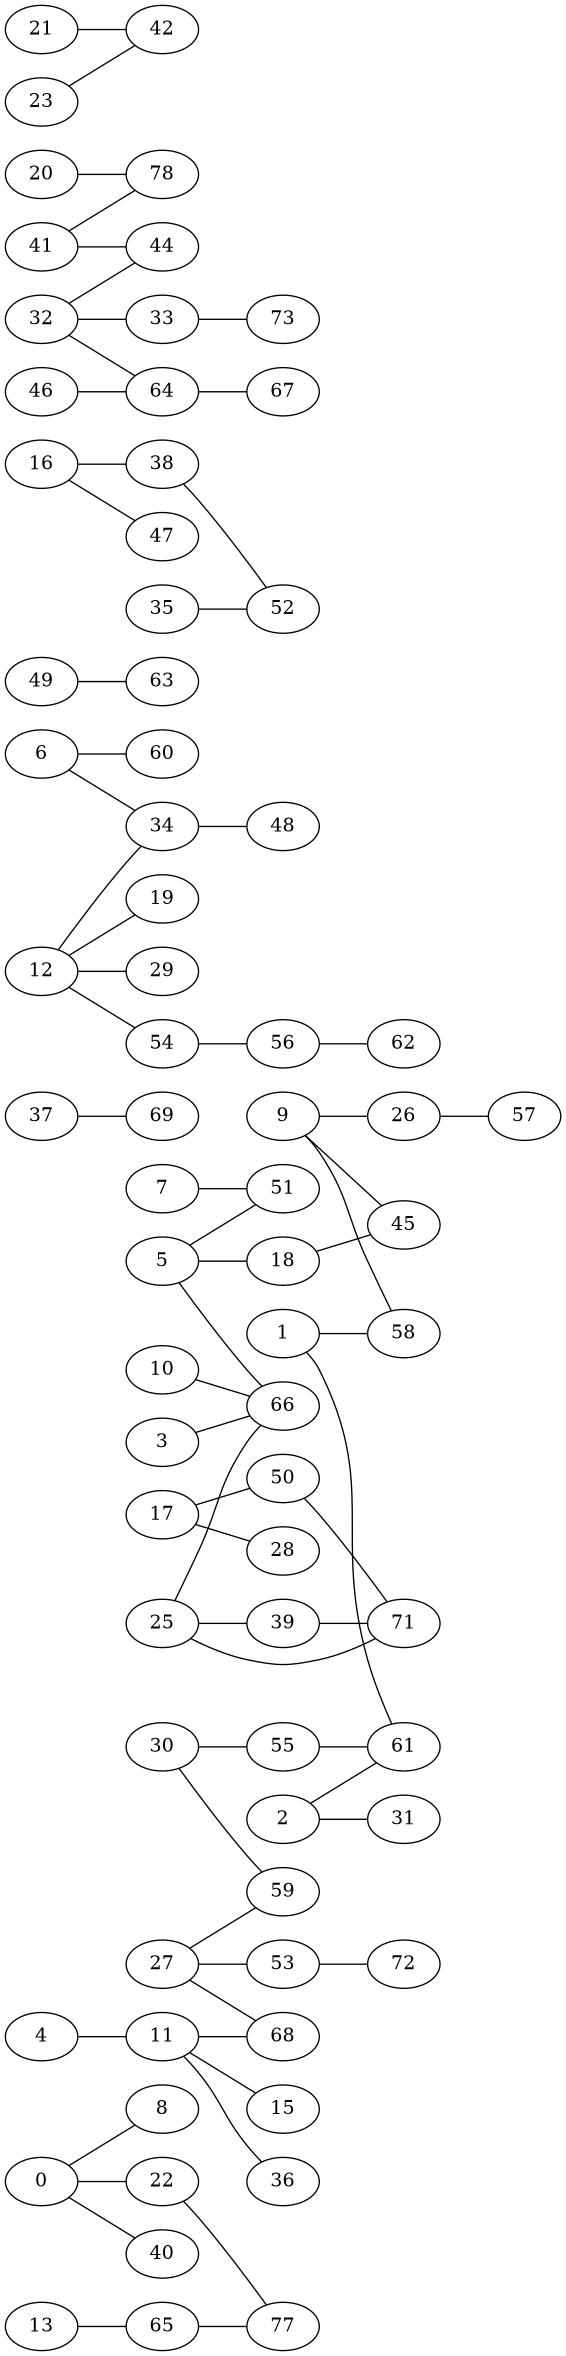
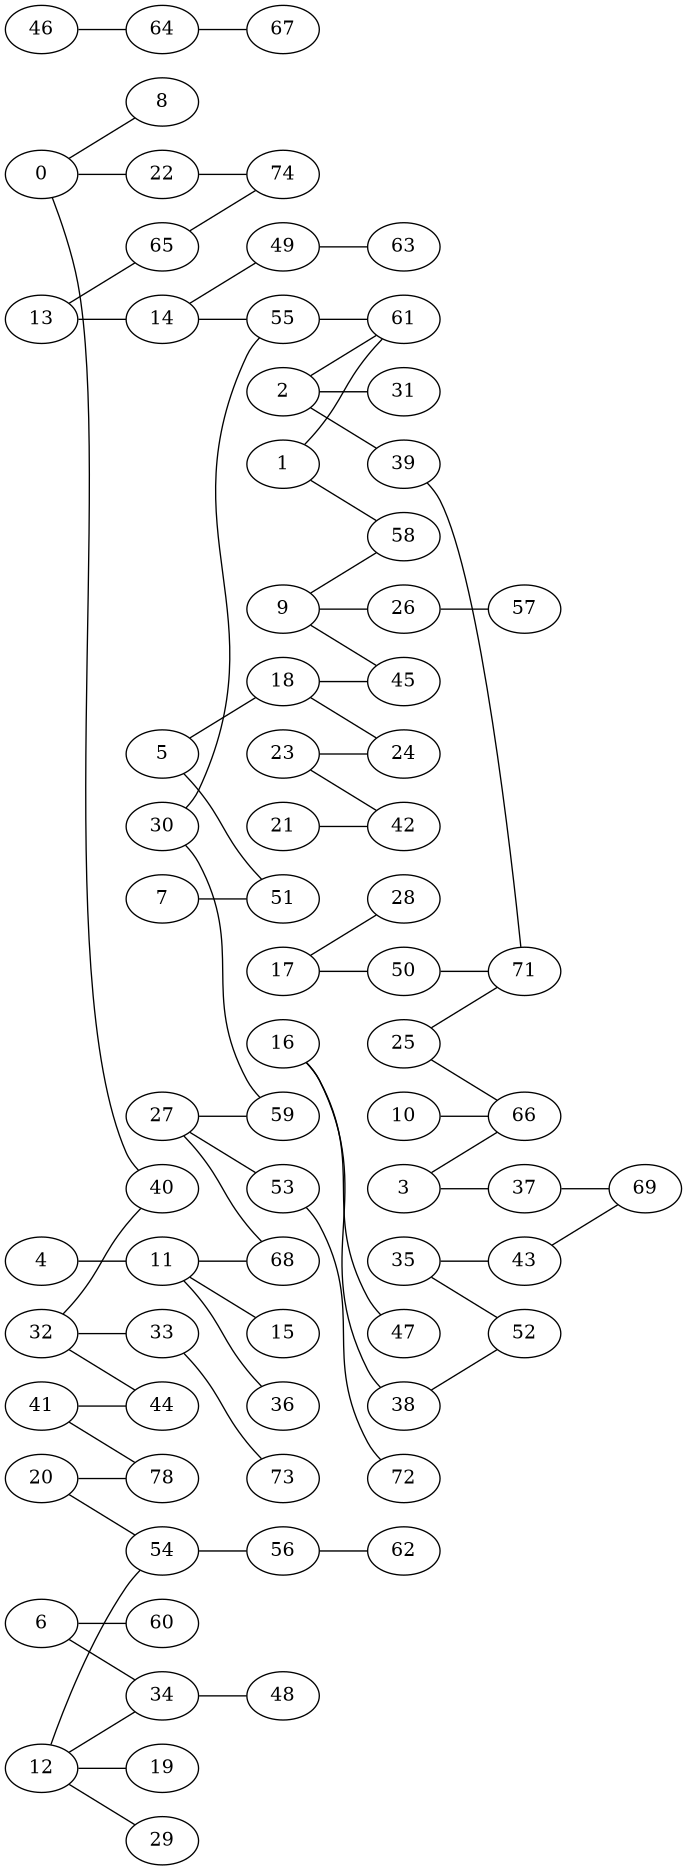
none -> (162, 319)
(102, 356) -> (97, 1270)
none -> (404, 754)
none -> (464, 1189)
none -> (525, 1261)
(219, 1336) -> none
none -> (102, 1515)
(223, 1623) -> (344, 428)
(283, 2326) -> (283, 174)
